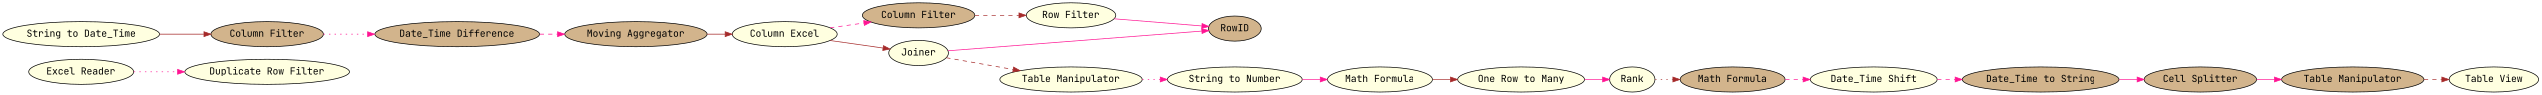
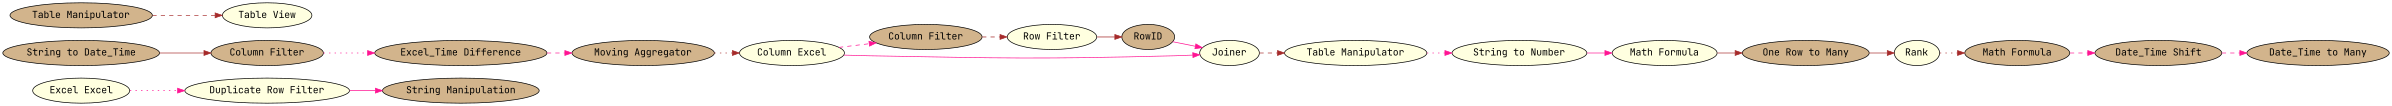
(1158, 22) -> (1106, 37)
(81, 34) -> (81, 53)
(457, 34) -> (461, 53)
(716, 34) -> (723, 53)
(1075, 41) -> (1184, 44)
(857, 44) -> (1018, 58)
(81, 72) -> (81, 91)
(1521, 79) -> (1806, 53)
(1594, 79) -> (1878, 53)
(1874, 79) -> (2158, 53)
(2041, 79) -> (2318, 53)
(2200, 79) -> none
none -> (461, 91)
